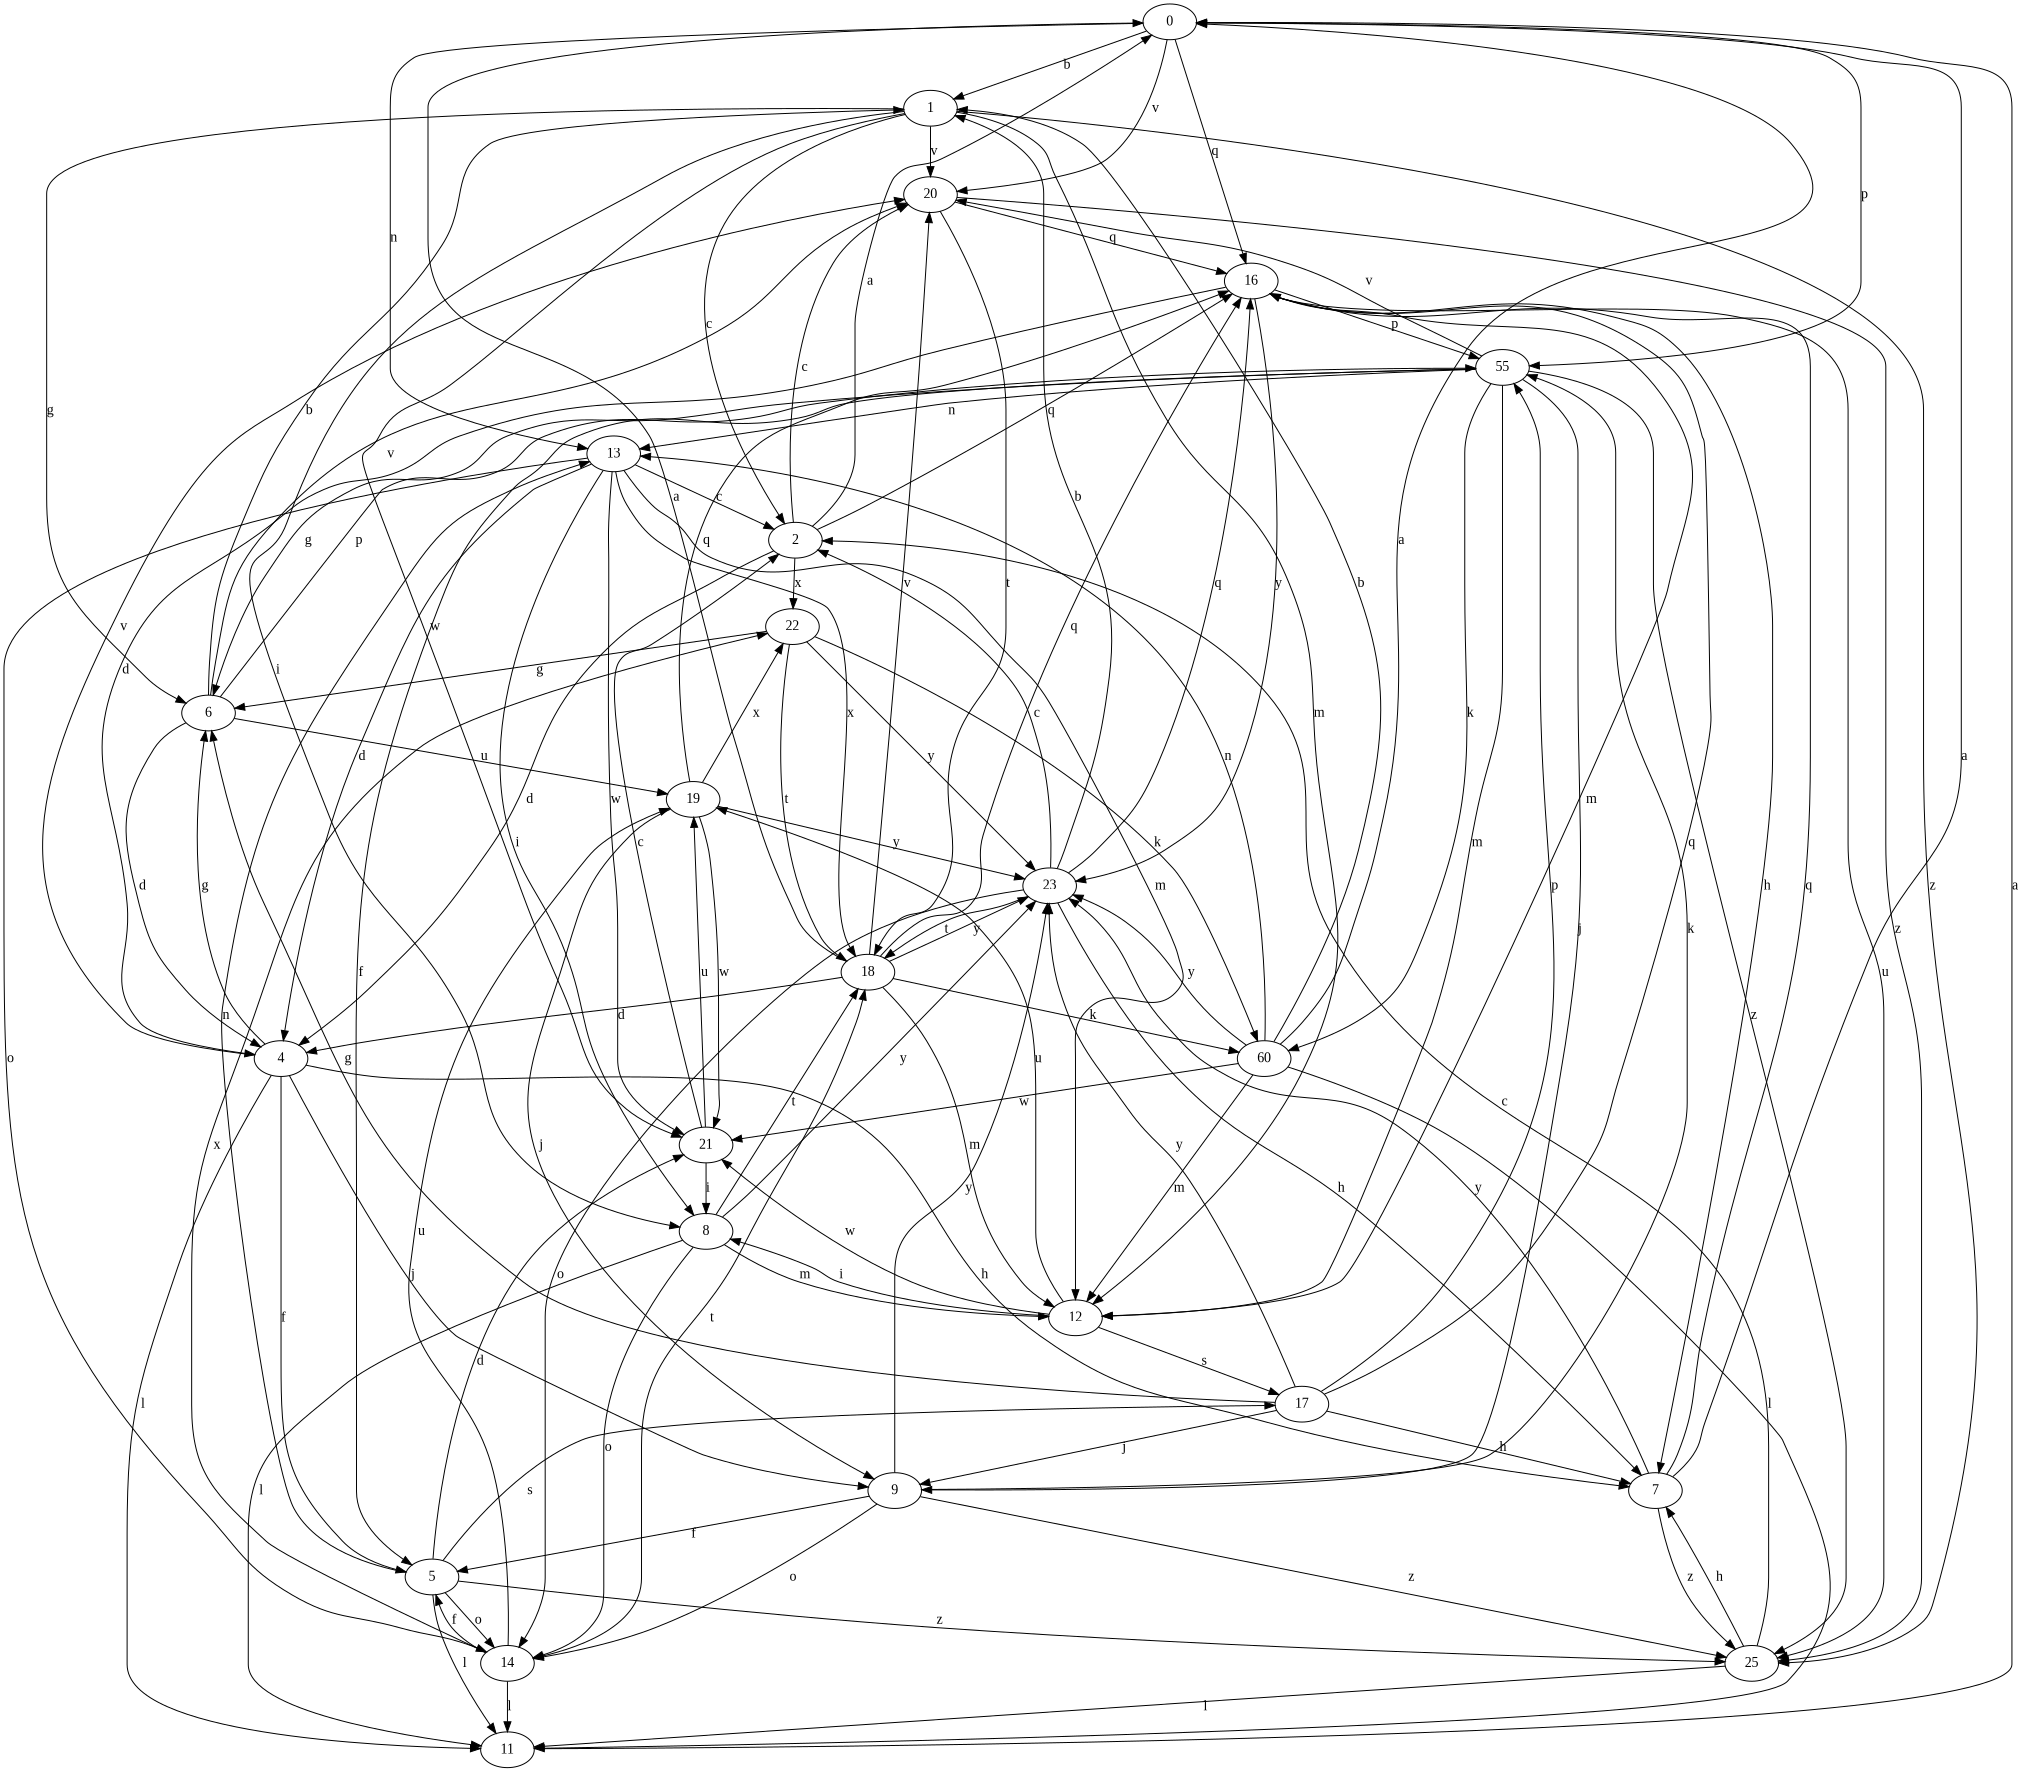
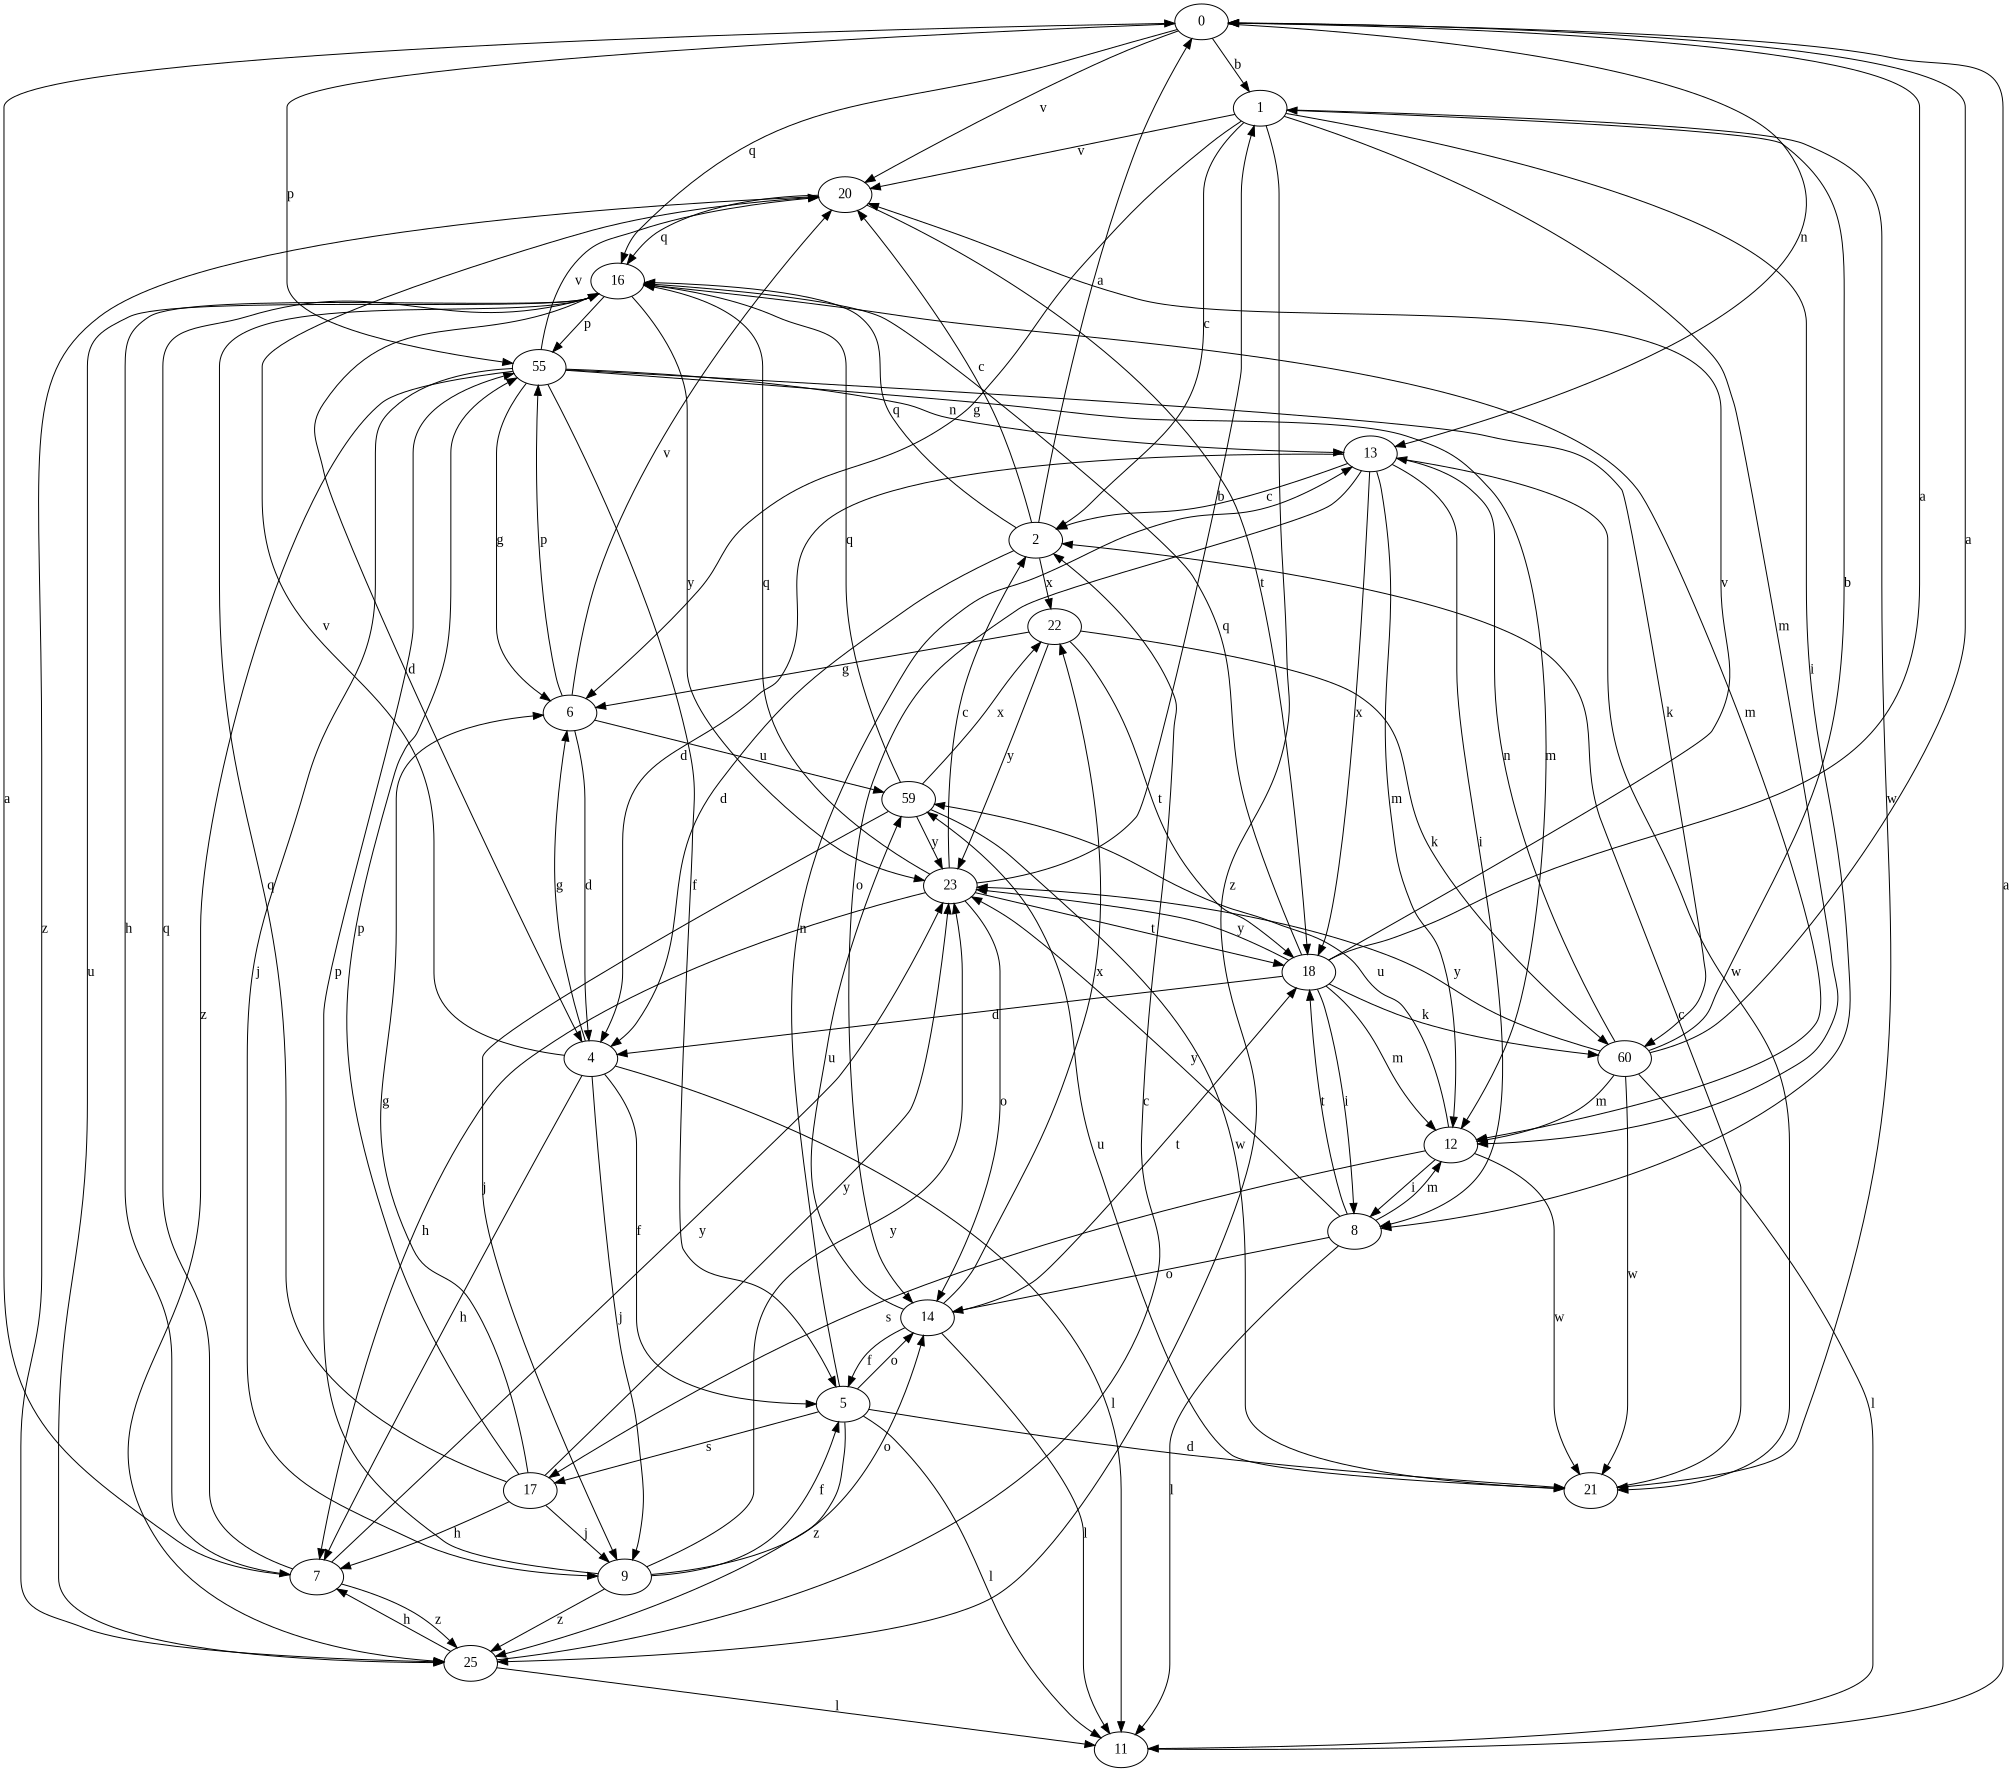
(442, 245) -> none
(693, 799) -> (909, 799)
(1691, 929) -> (338, 972)
(706, 1183) -> (1343, 1095)
